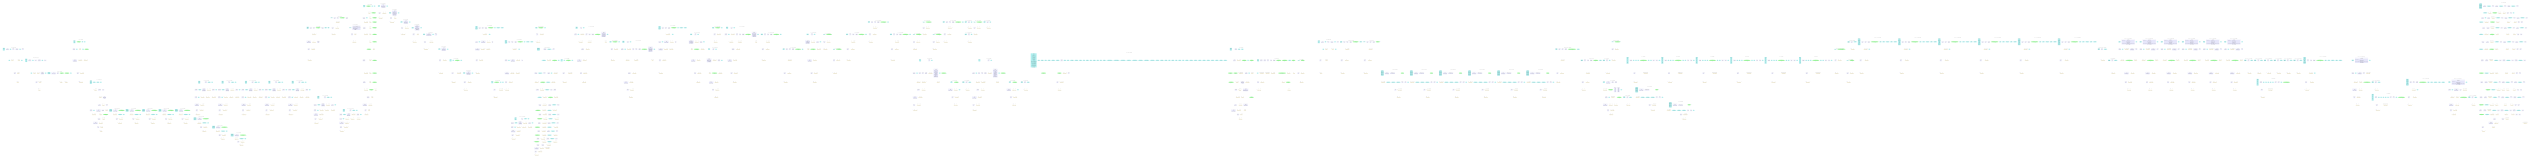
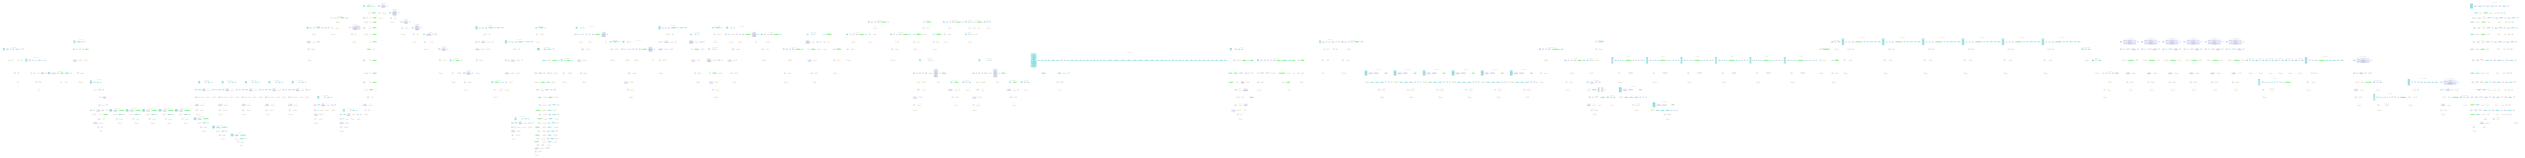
(2423, 82) -> none
